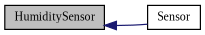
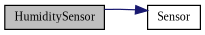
(132, 25) -> (120, 9)
